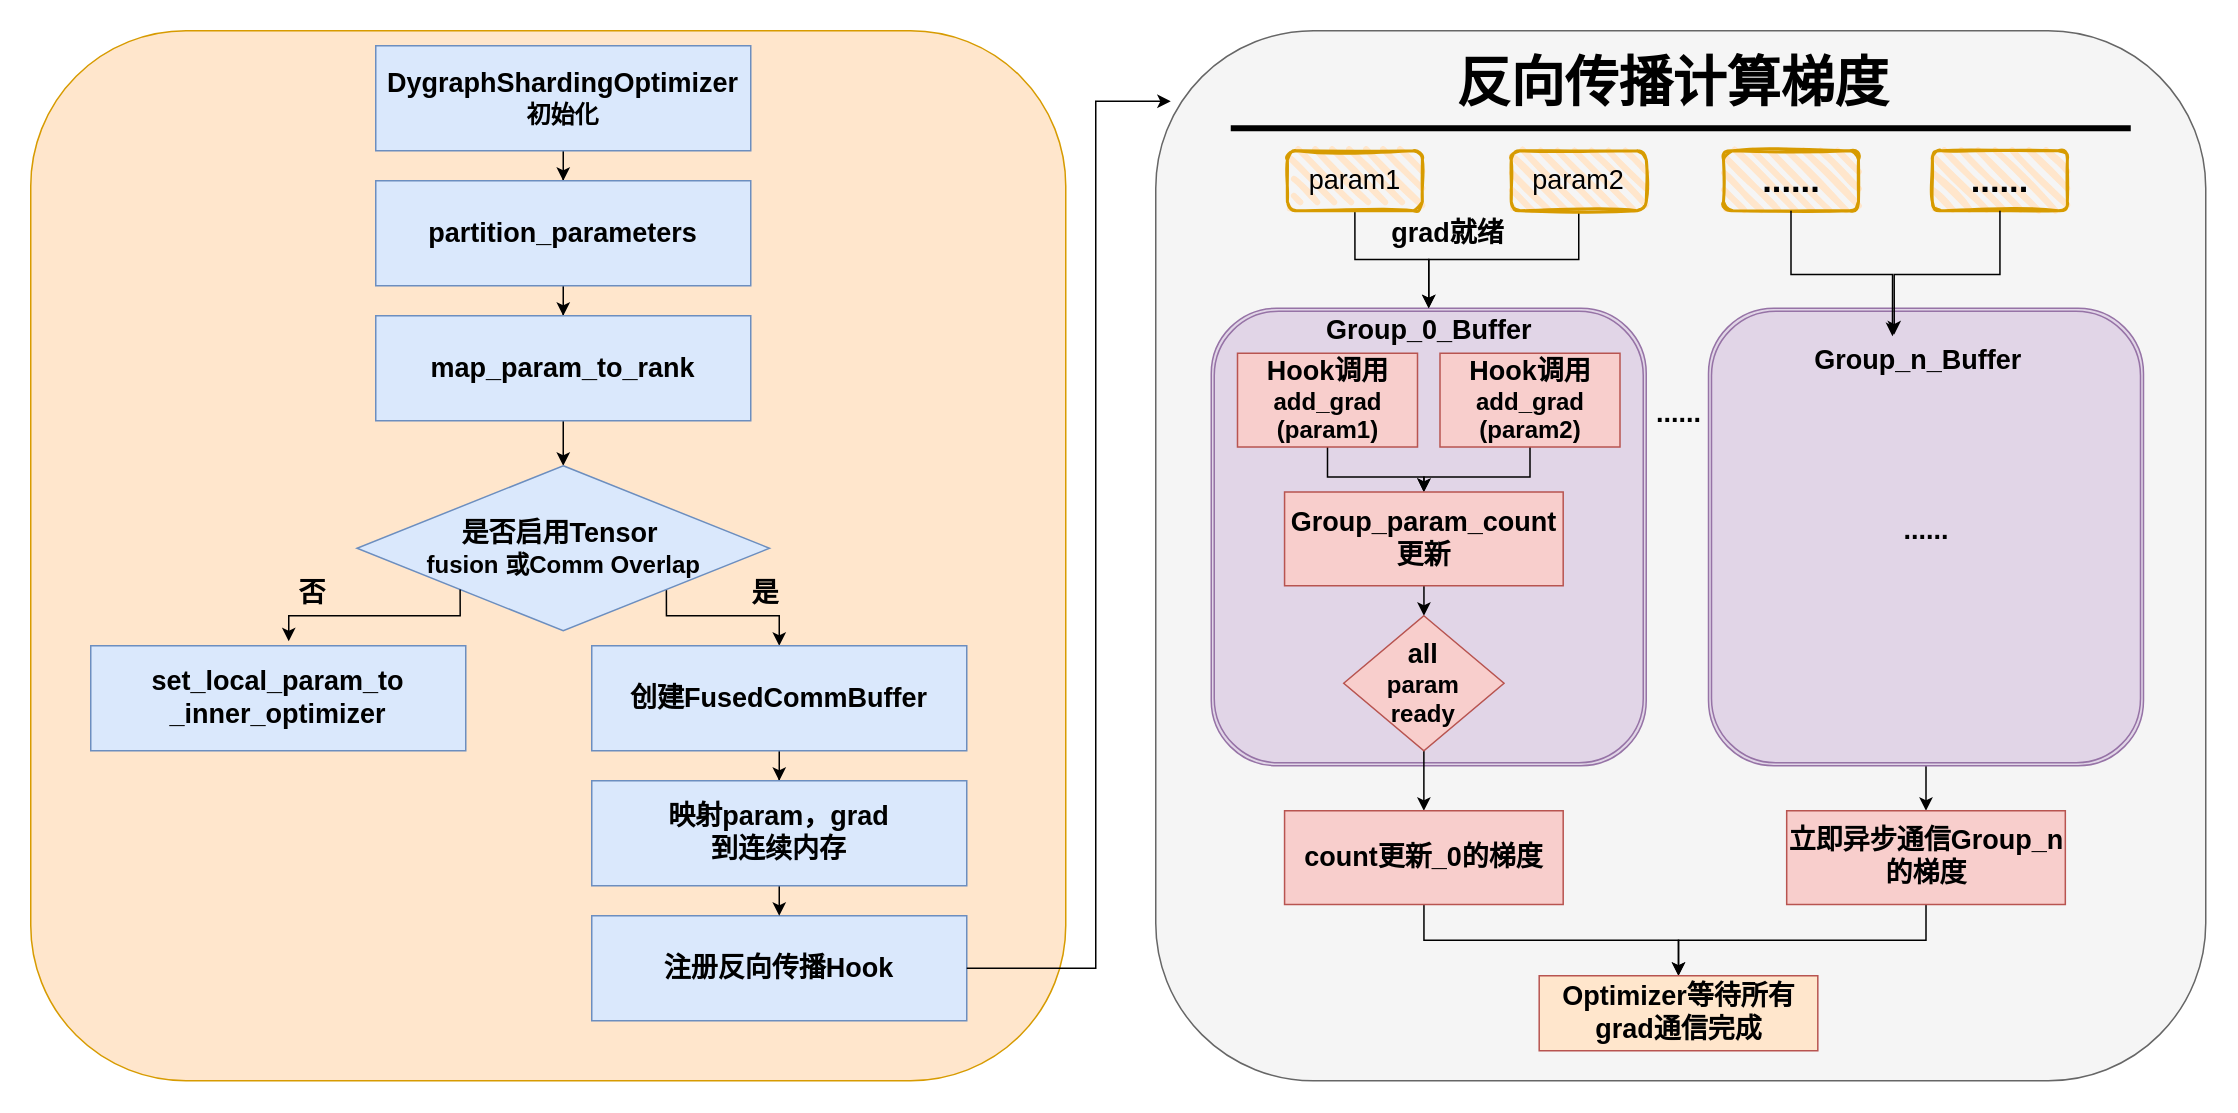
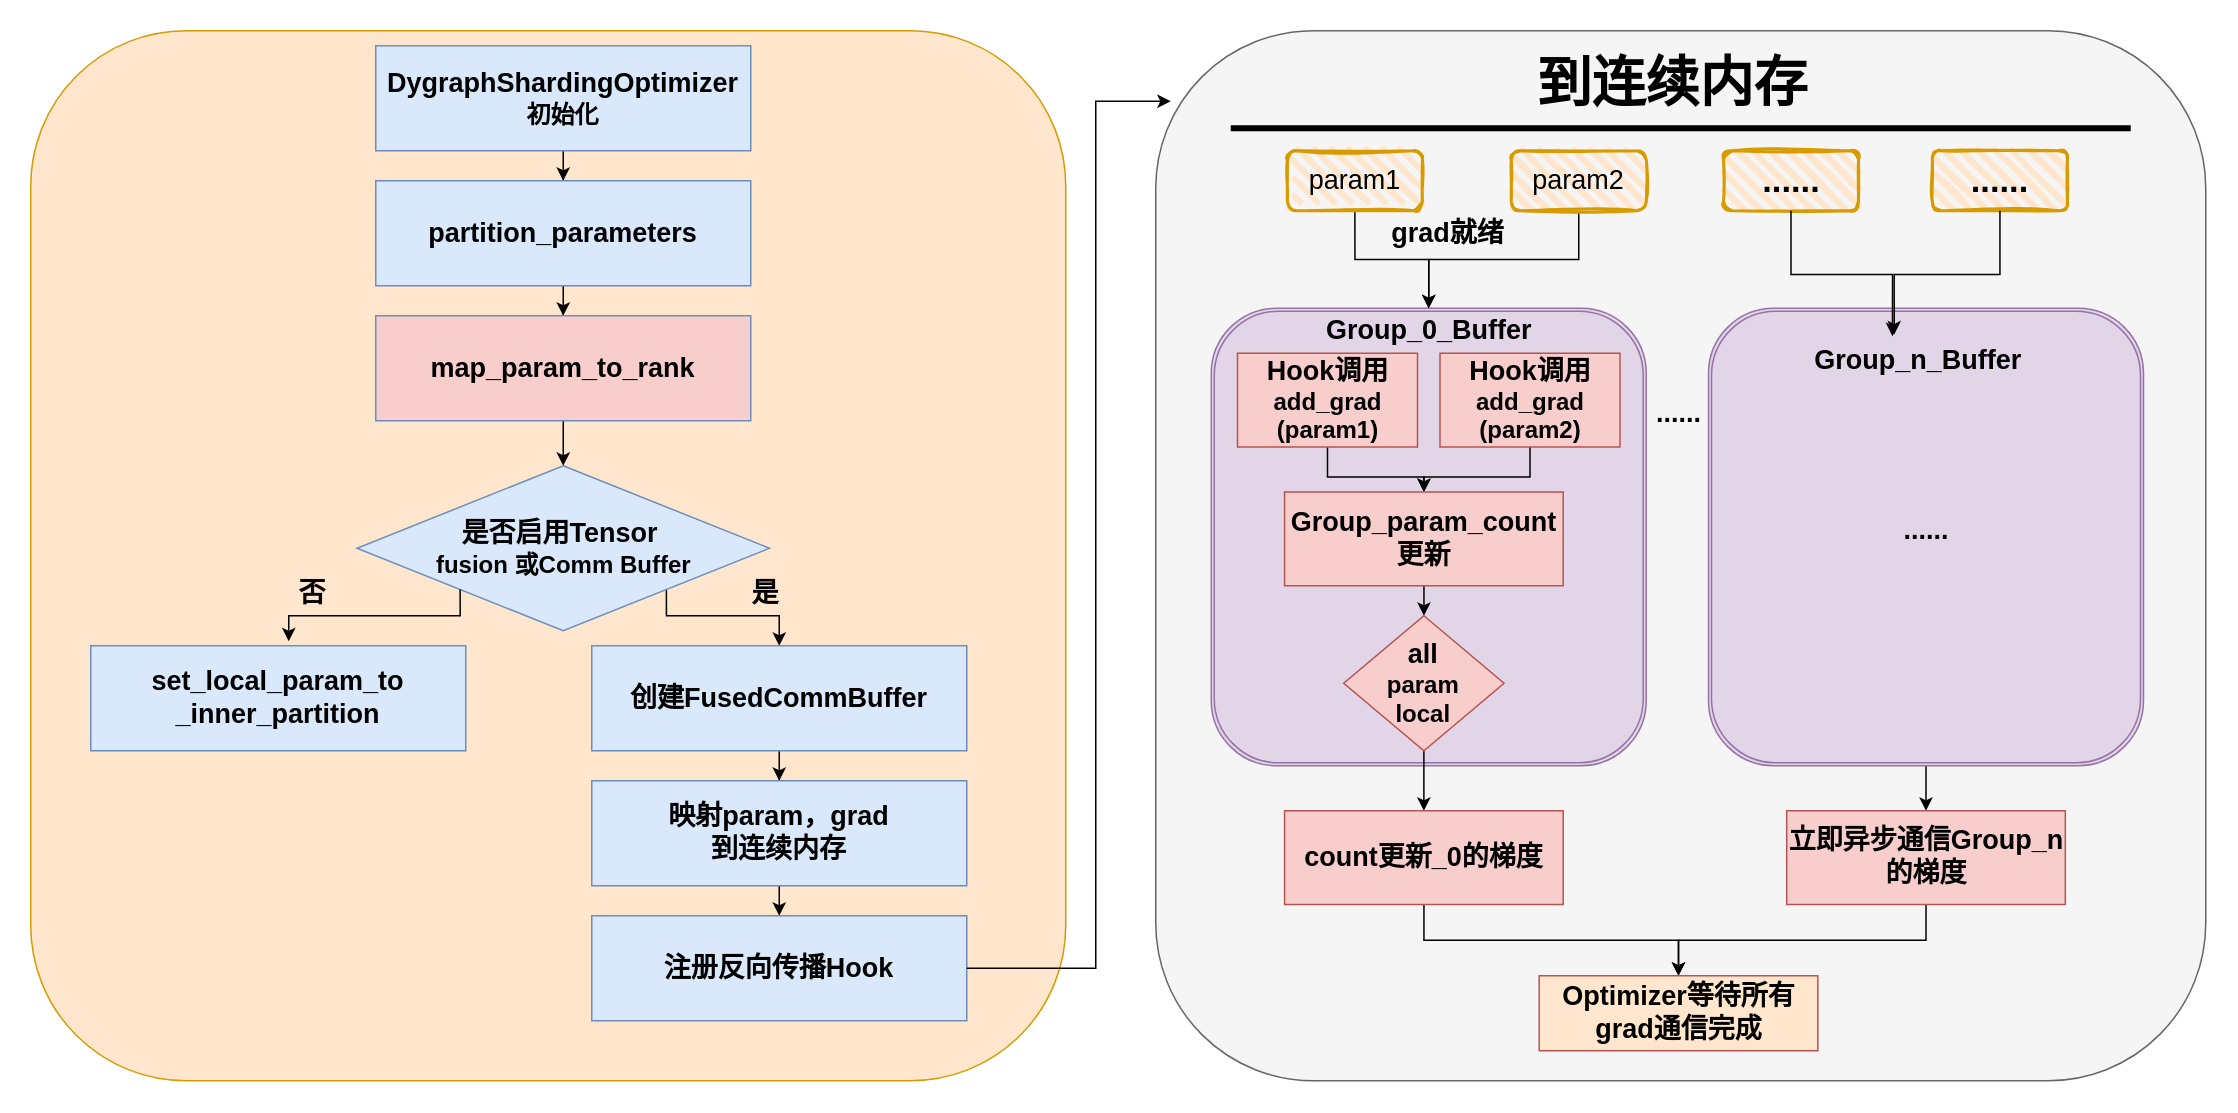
(1673, 83) -> (1673, 83)
(563, 368) -> (563, 368)
(564, 548) -> (564, 548)
(1424, 683) -> (1424, 683)
(278, 698) -> (278, 698)
